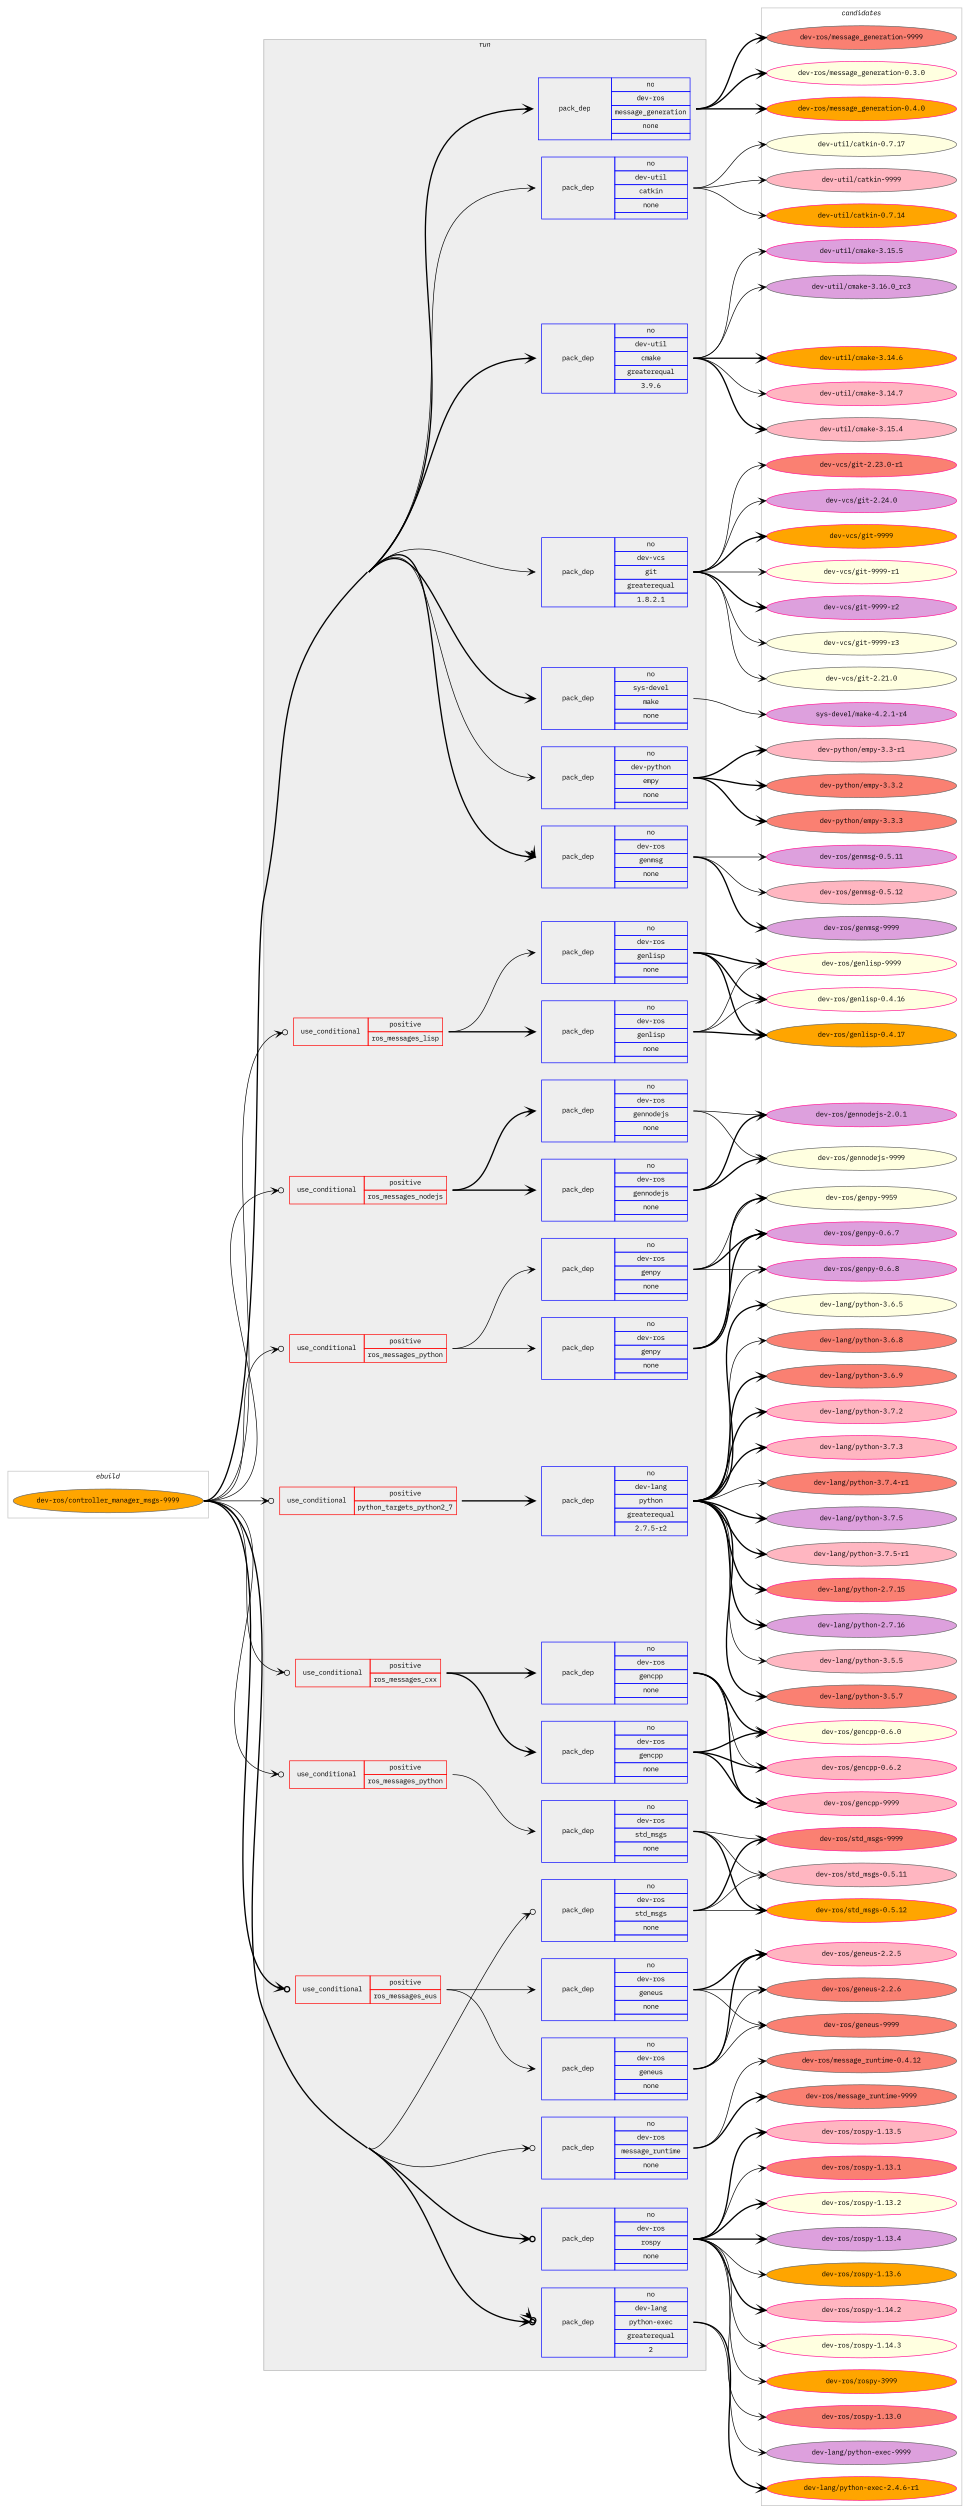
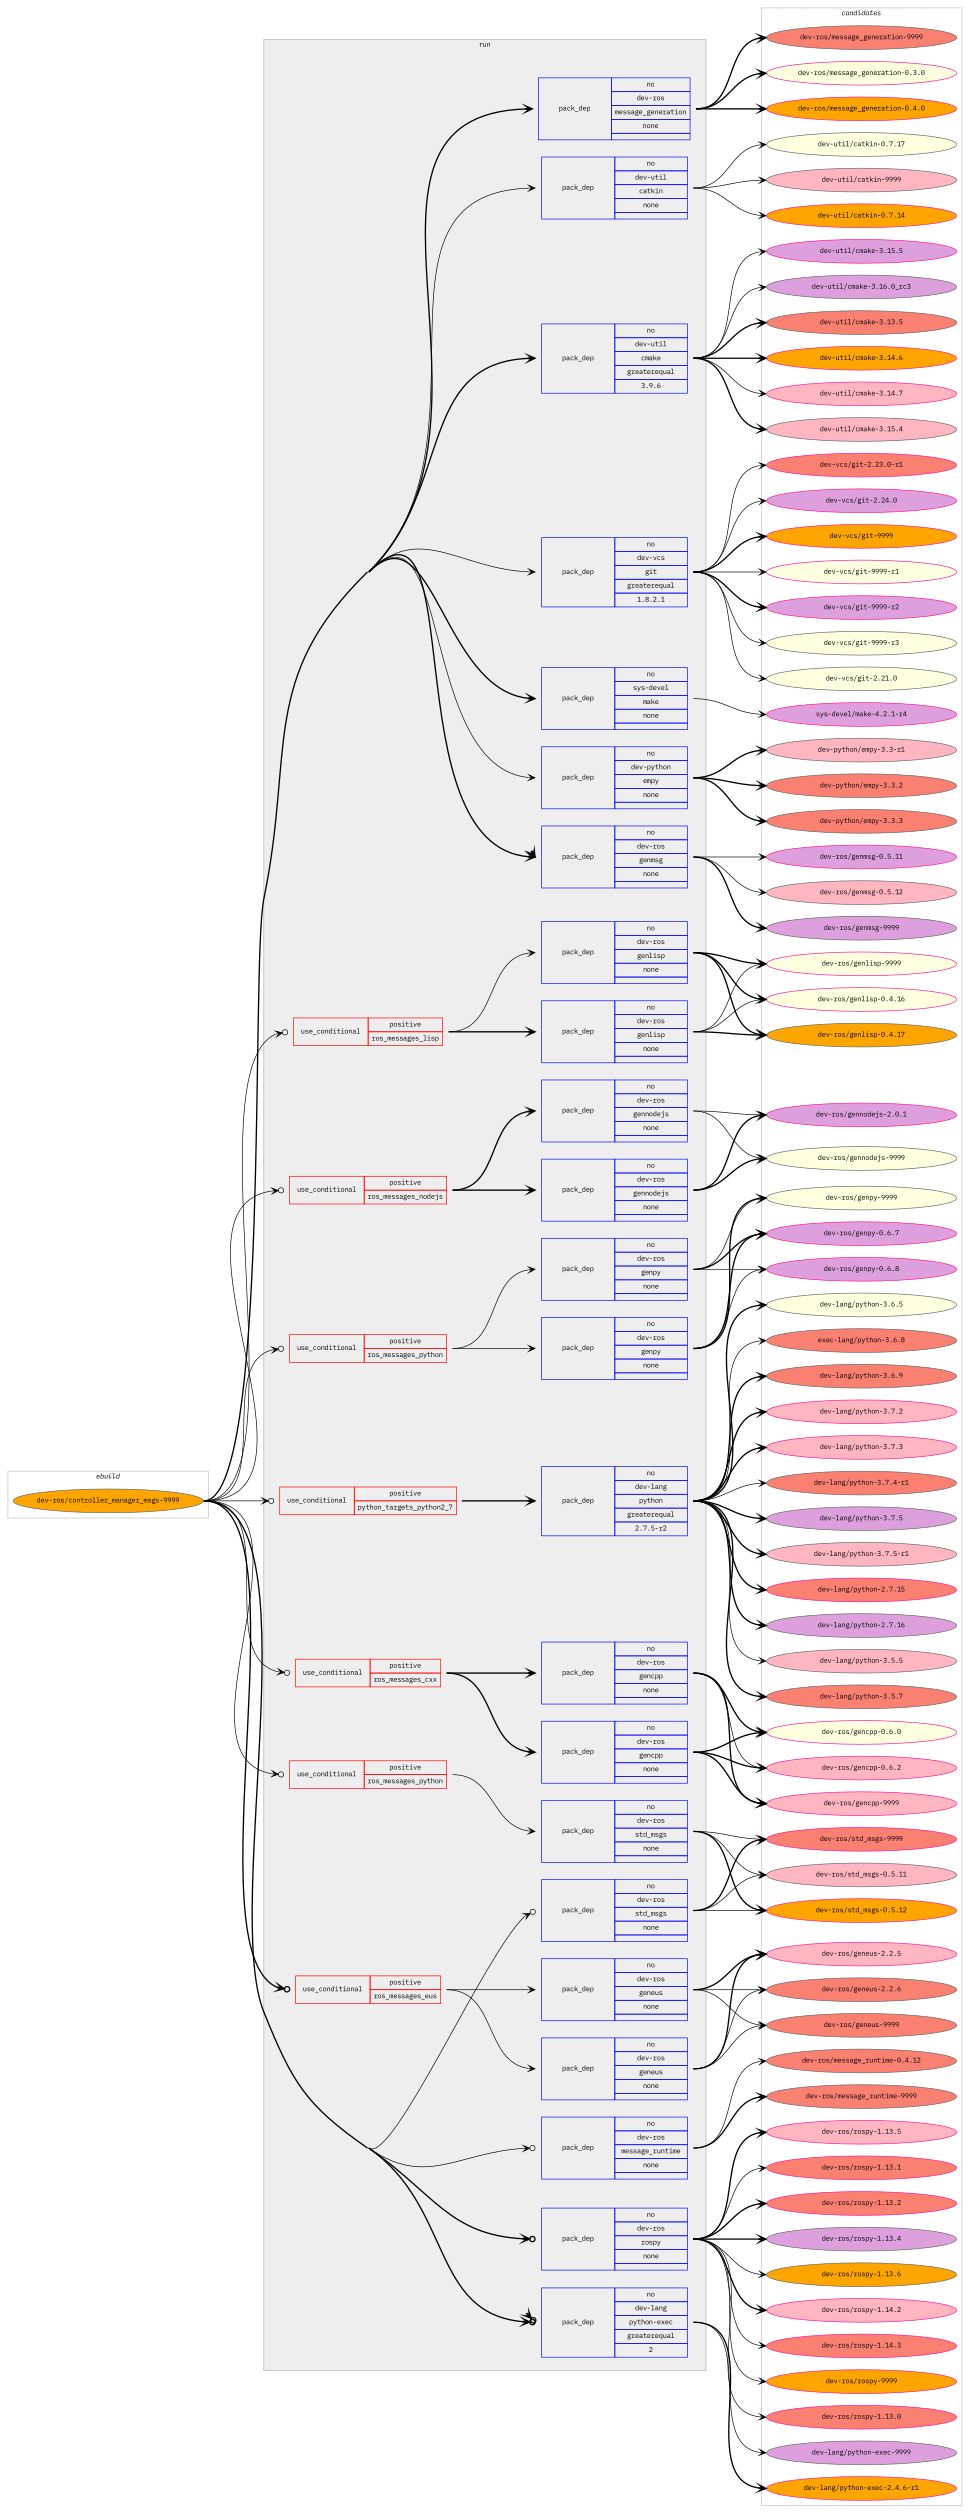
none -> (862, 323)
(862, 1198) -> (862, 1198)
(862, 1341) -> (862, 1341)
(862, 2203) -> (862, 2203)
(862, 2346) -> (862, 2346)
(862, 2382) -> (862, 2382)
